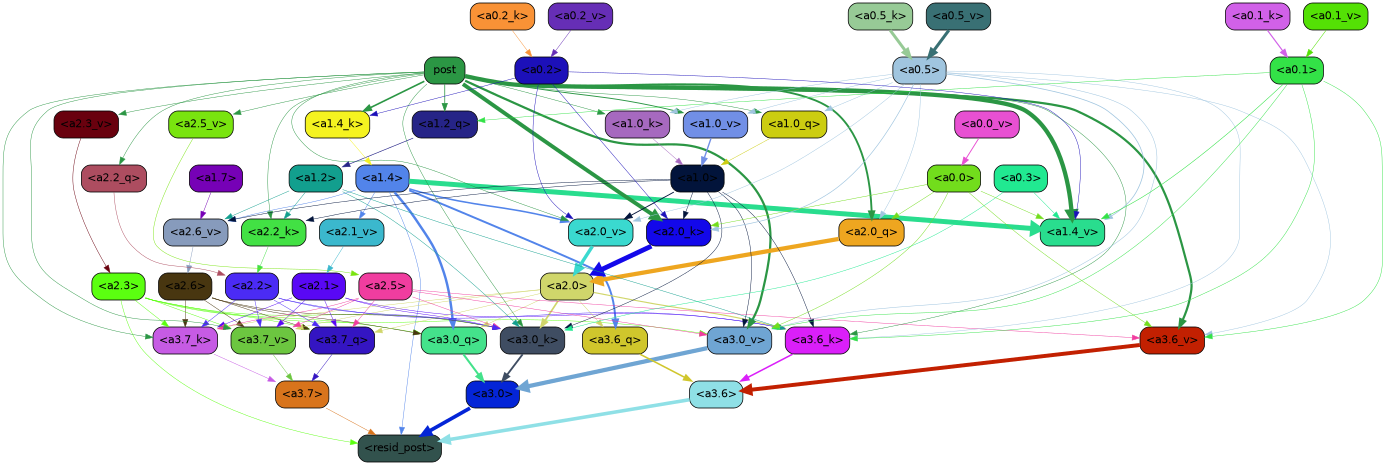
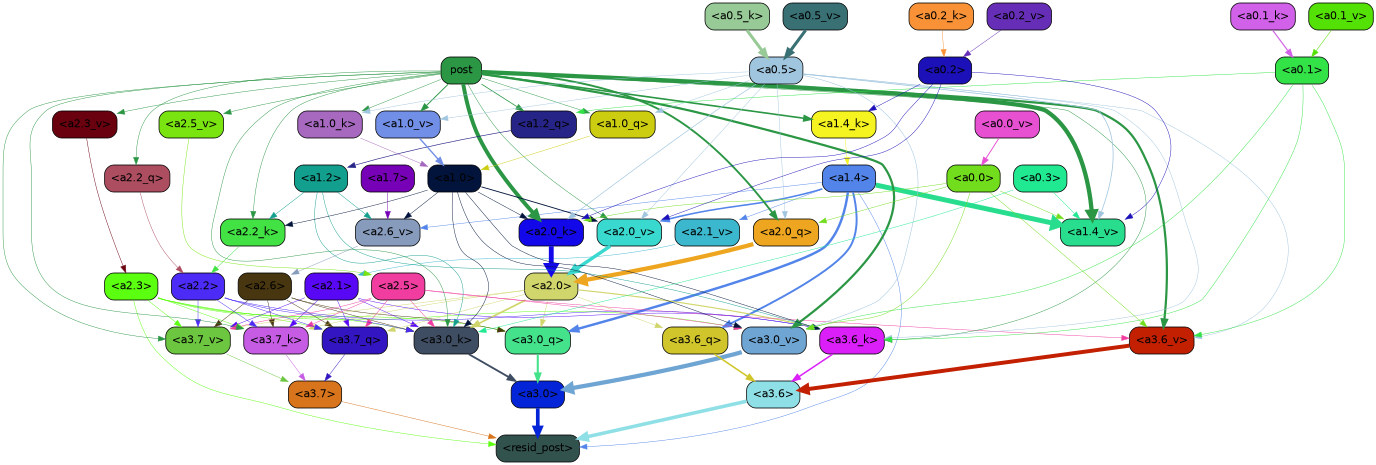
(1200, 156) -> none
